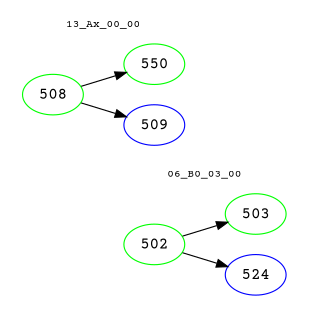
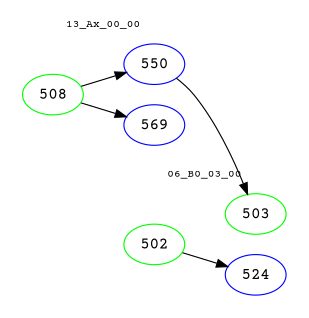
(154, 64) -> (154, 64)
(154, 125) -> (154, 125)
(200, 231) -> (216, 127)
